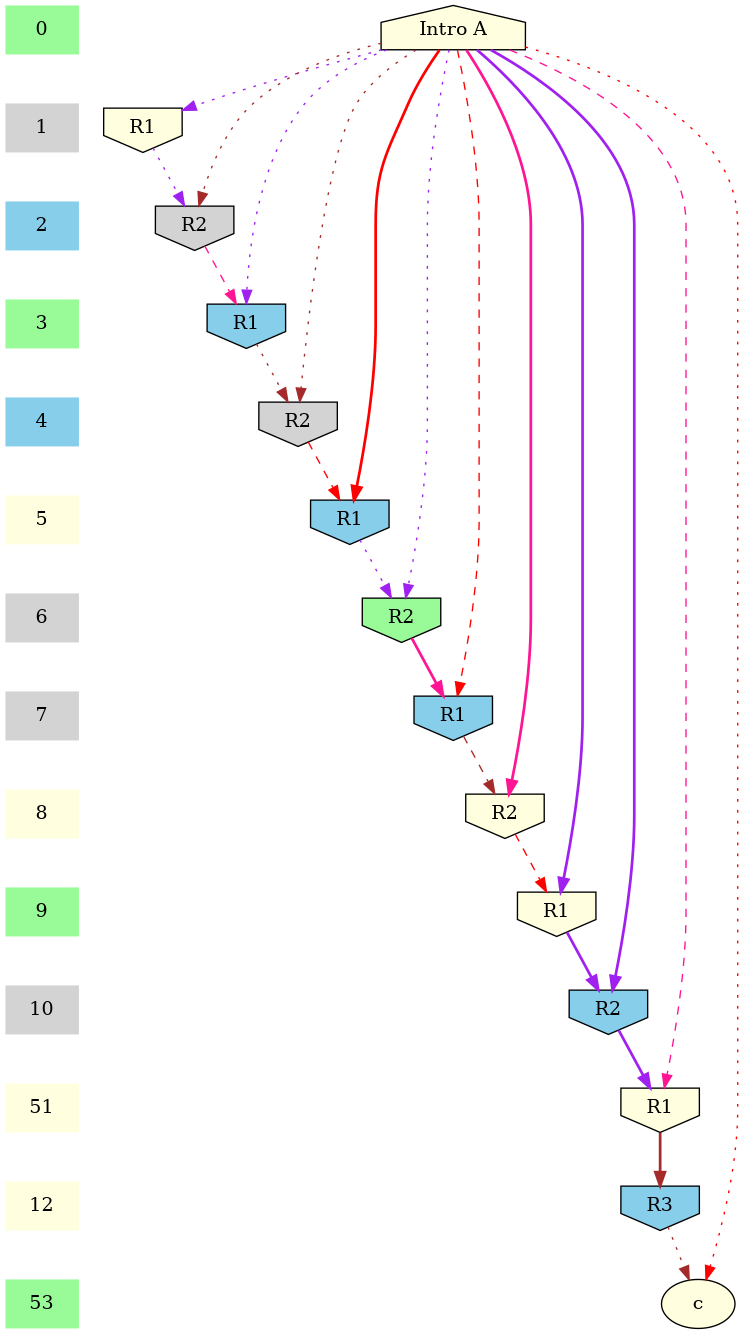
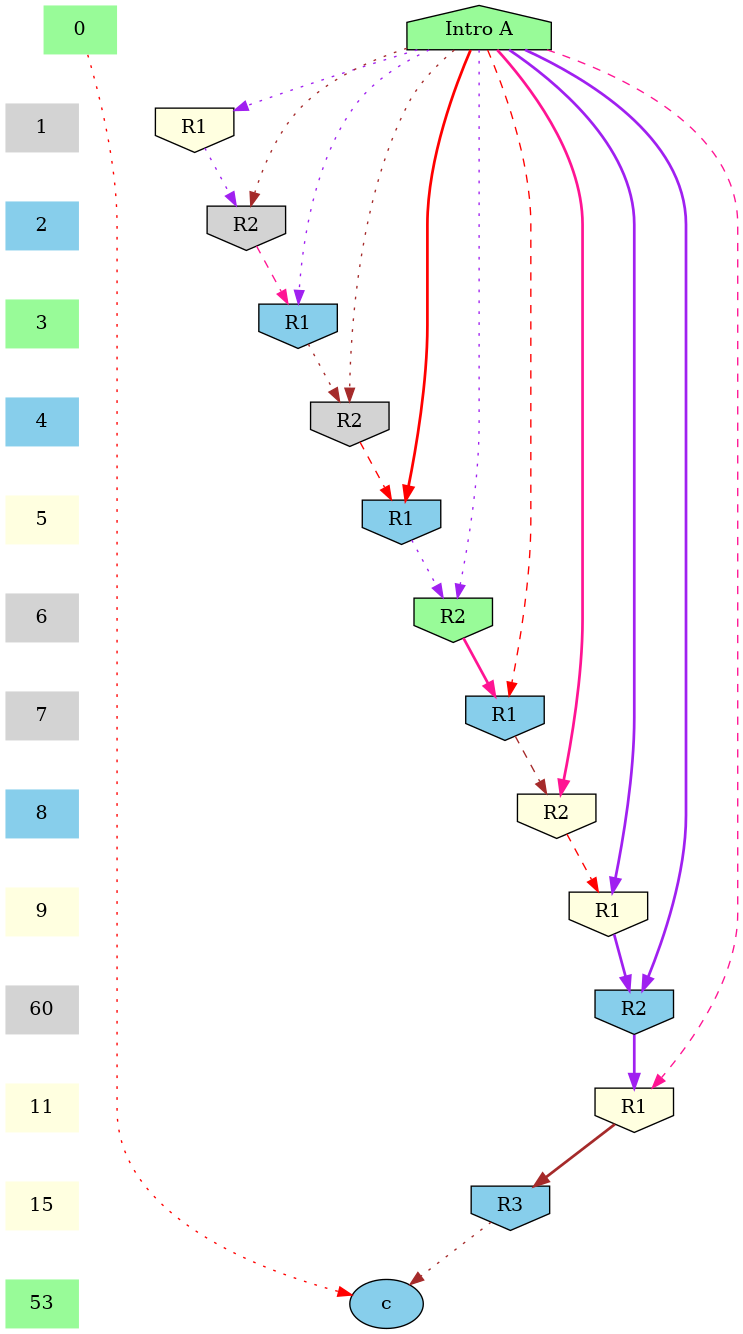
(453, 30) -> (479, 30)
(738, 599) -> (117, 734)
(42, 814) -> (42, 814)
(42, 912) -> (42, 912)
(42, 1010) -> (42, 1010)
(42, 1108) -> (42, 1108)
(42, 1206) -> (42, 1206)
(698, 1304) -> (387, 1304)
